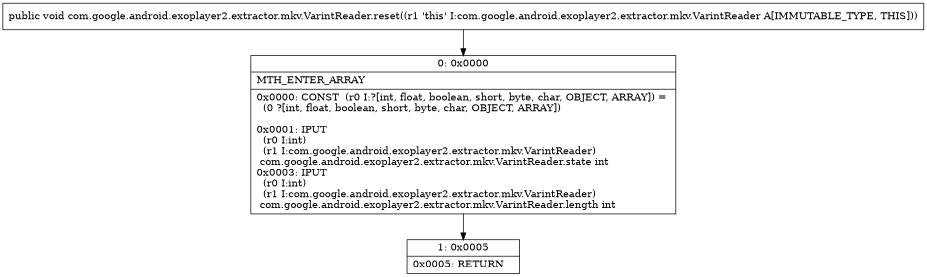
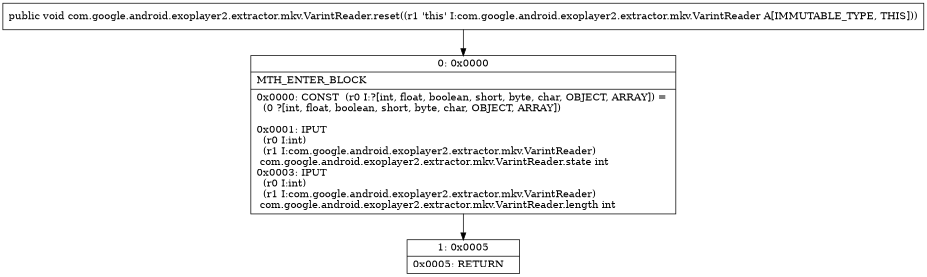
(311, 80) -> (312, 80)
